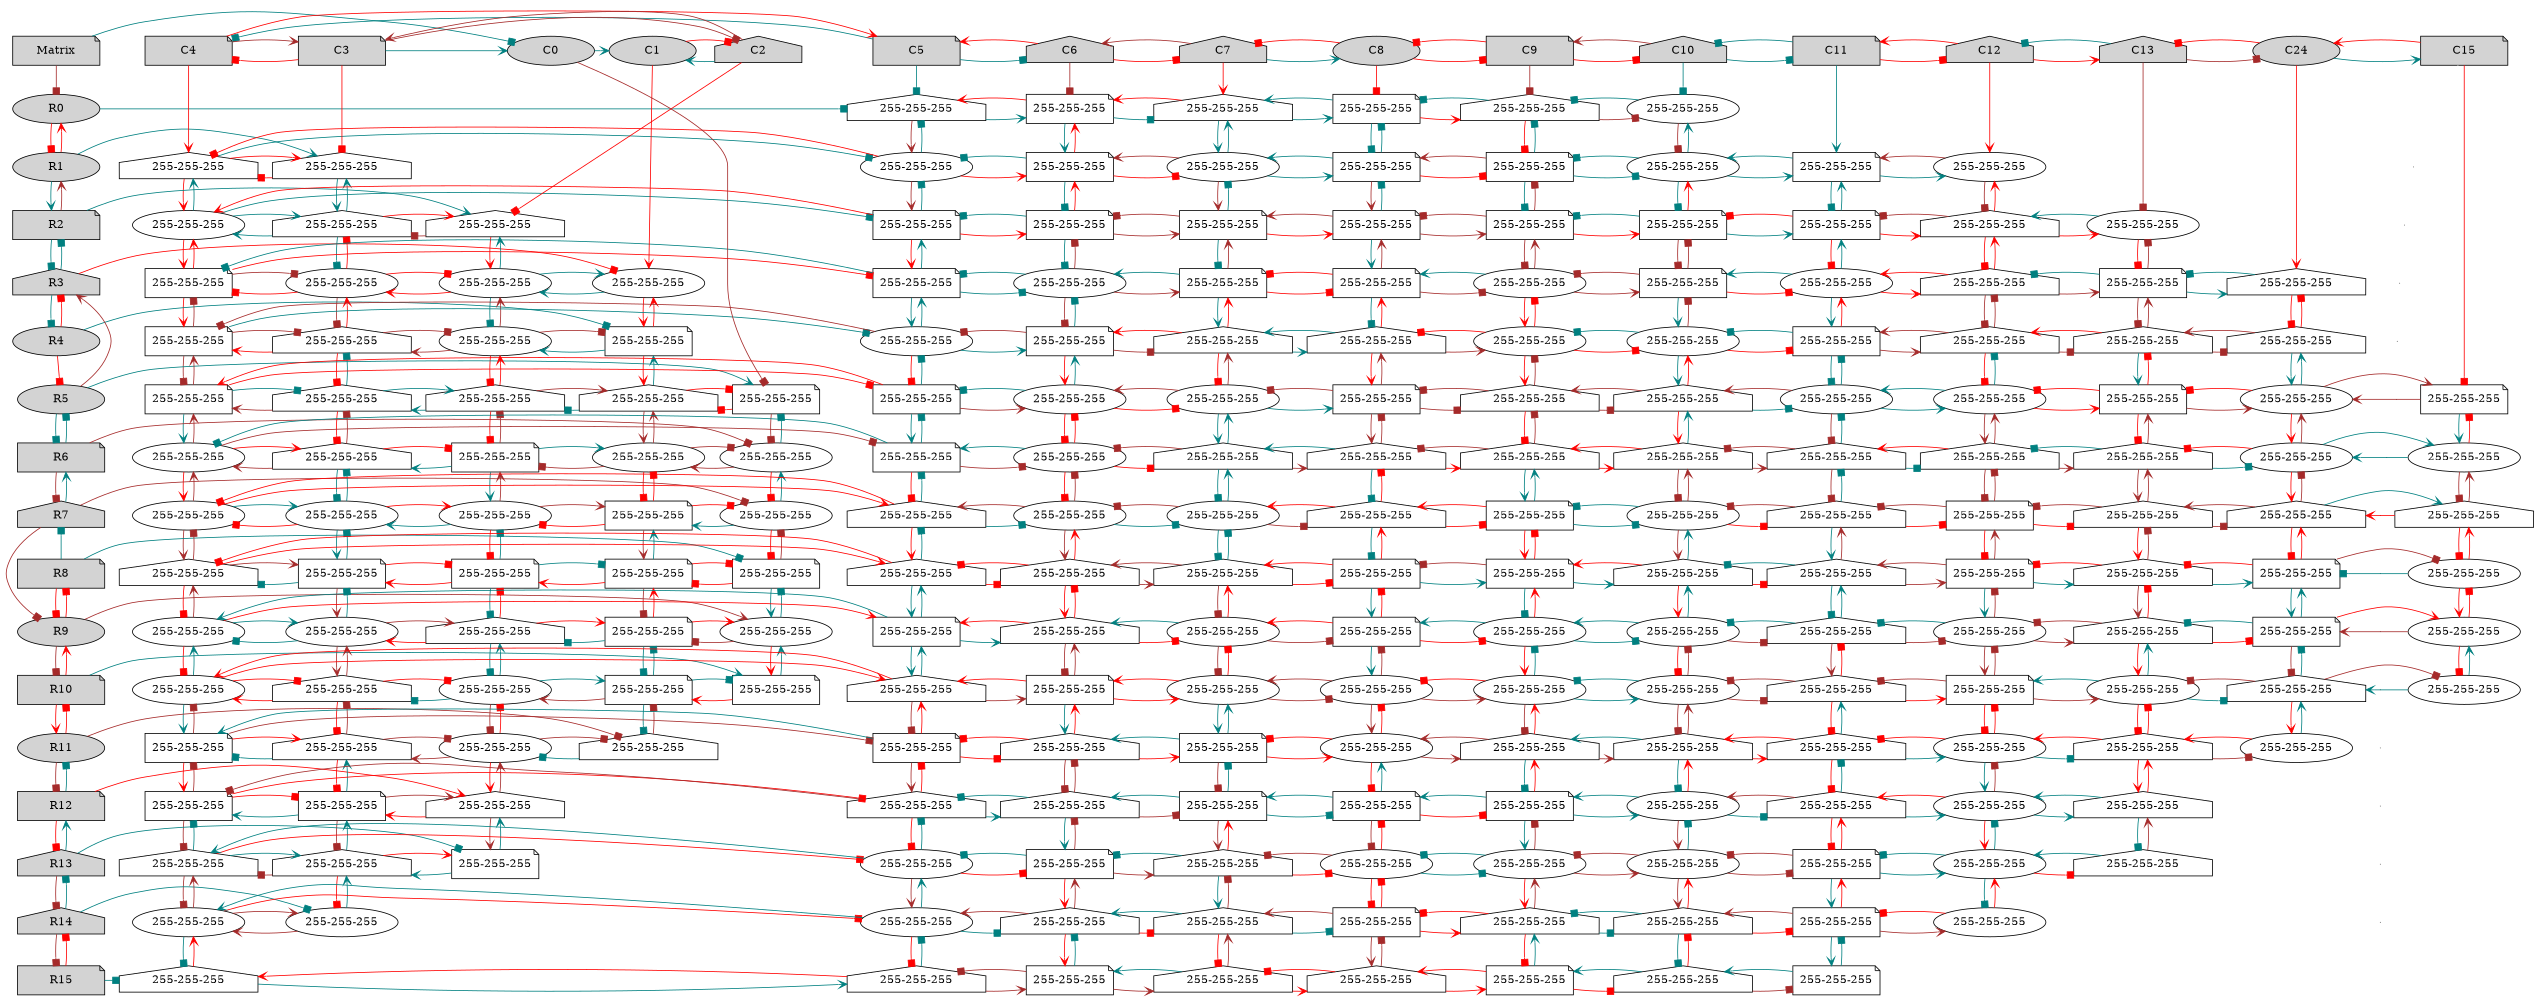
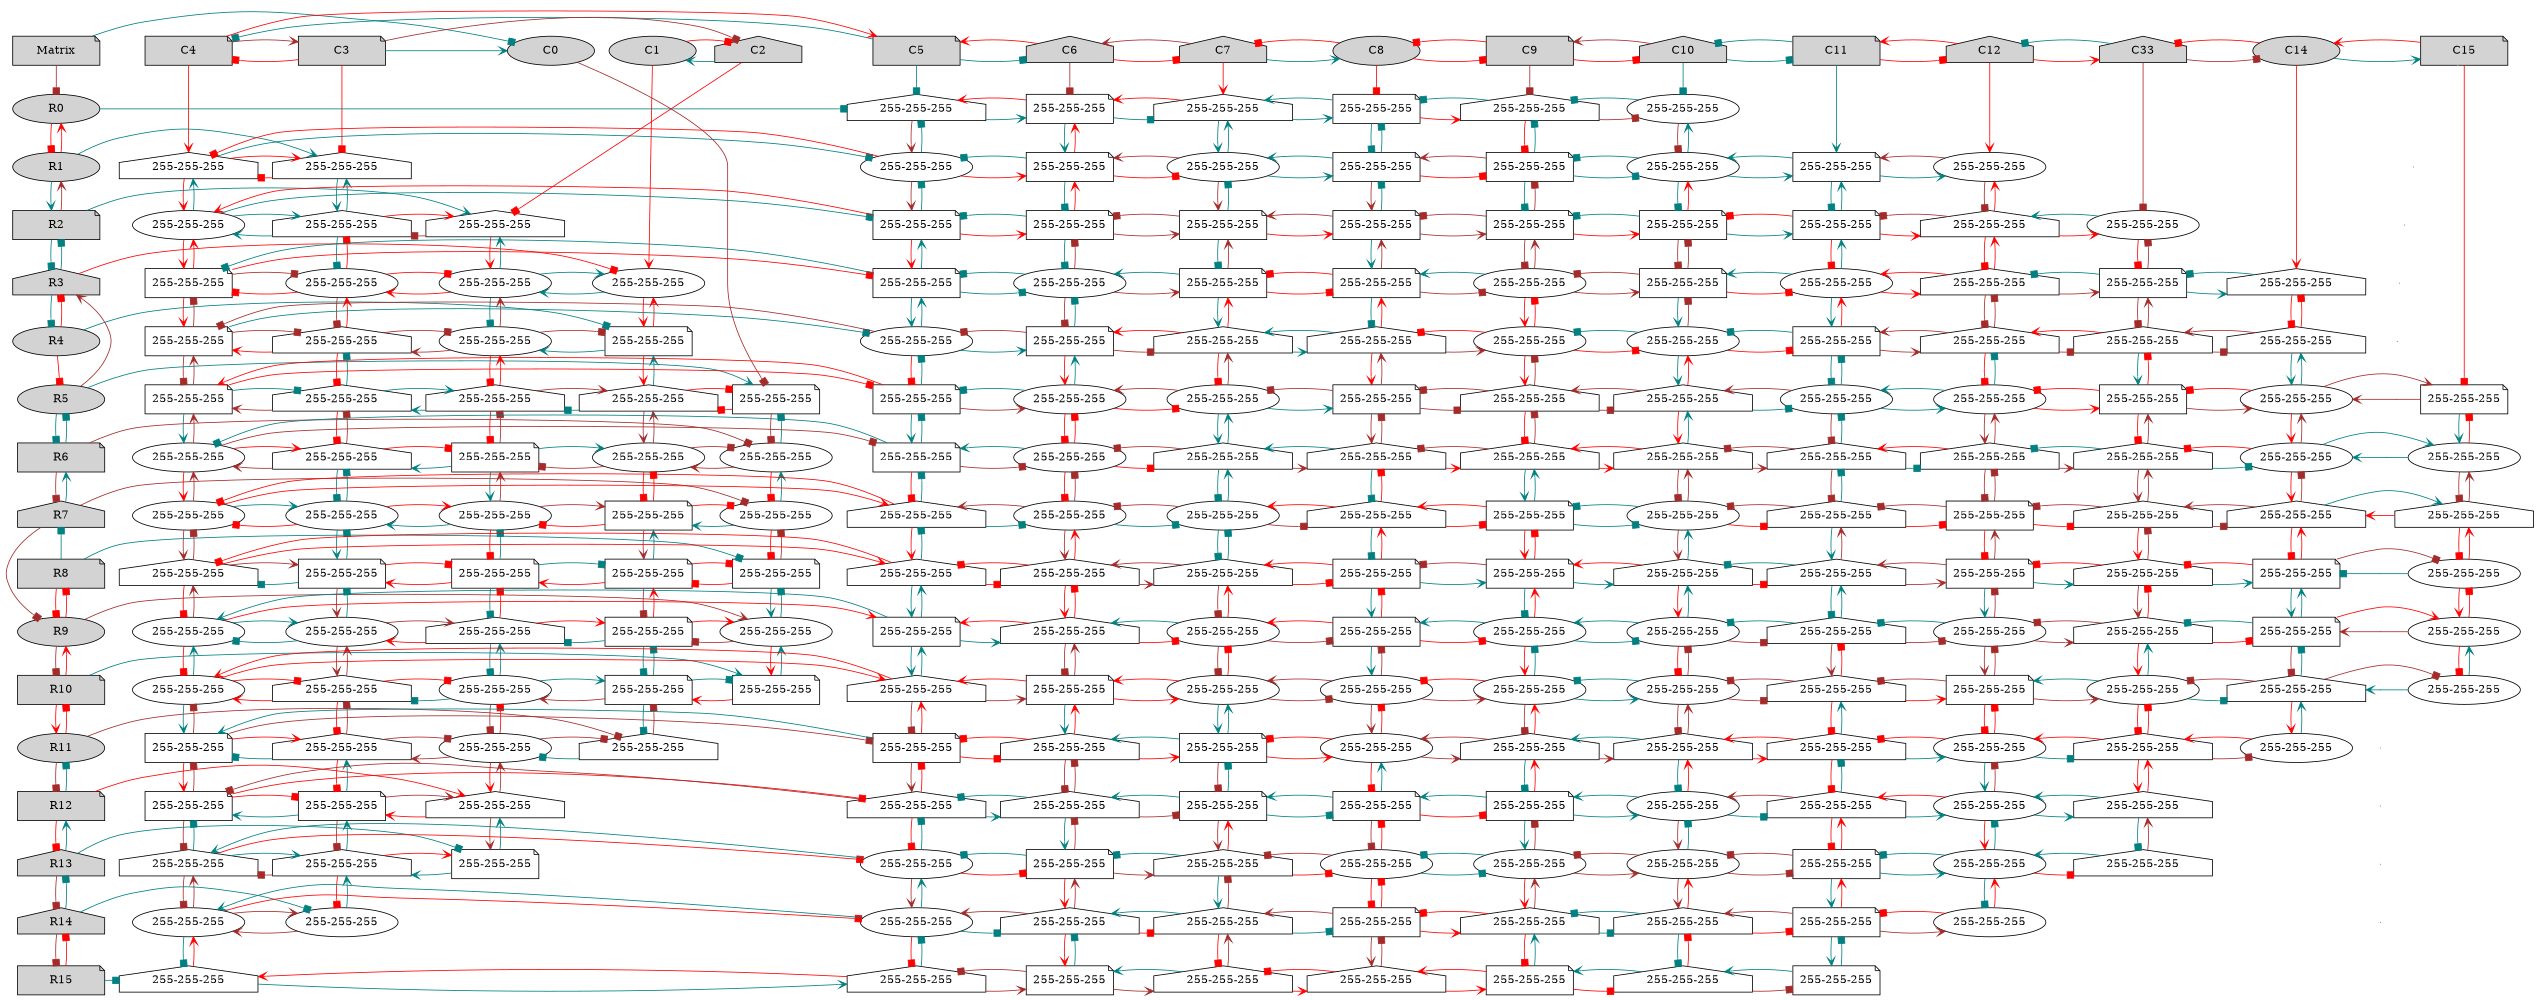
(570, 13) -> none
(598, 51) -> none
(2143, 51) -> (2143, 51)
(2296, 51) -> (2296, 51)
